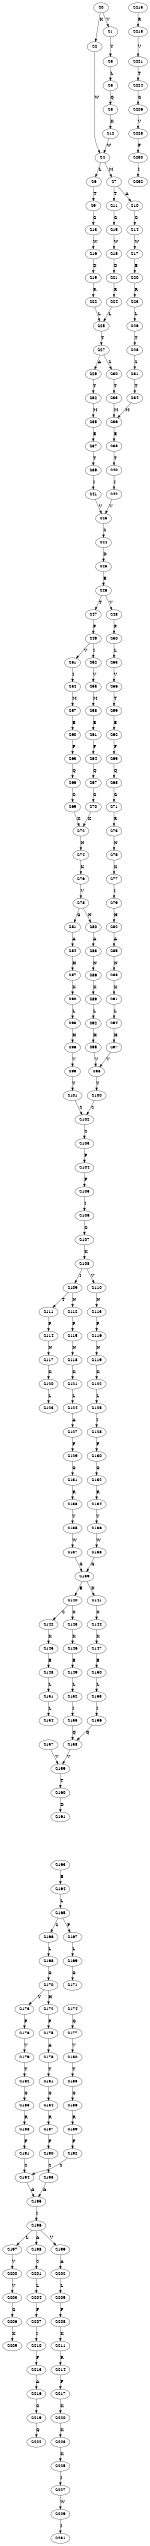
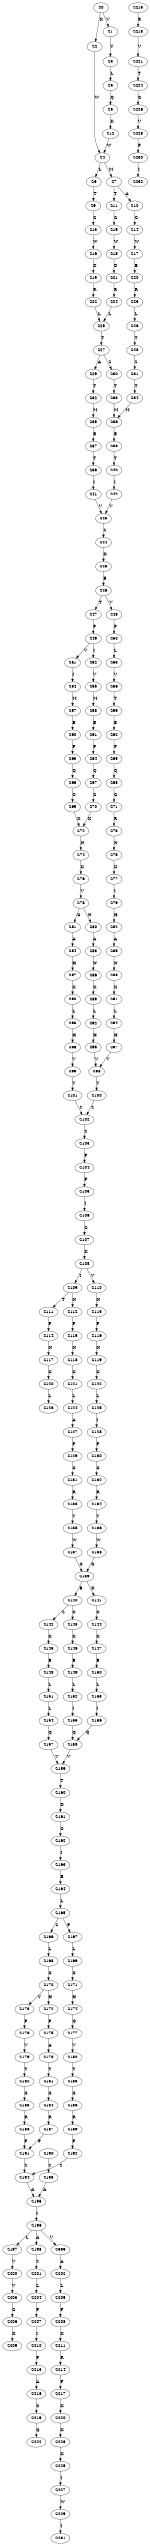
none -> (49, 1731)
none -> (60, 1841)
none -> (73, 1996)
(49, 2140) -> (38, 2141)
(60, 2250) -> (60, 2250)
